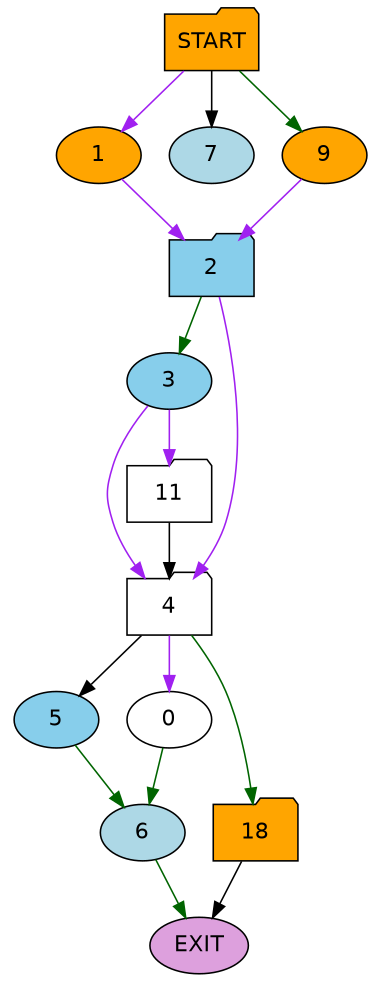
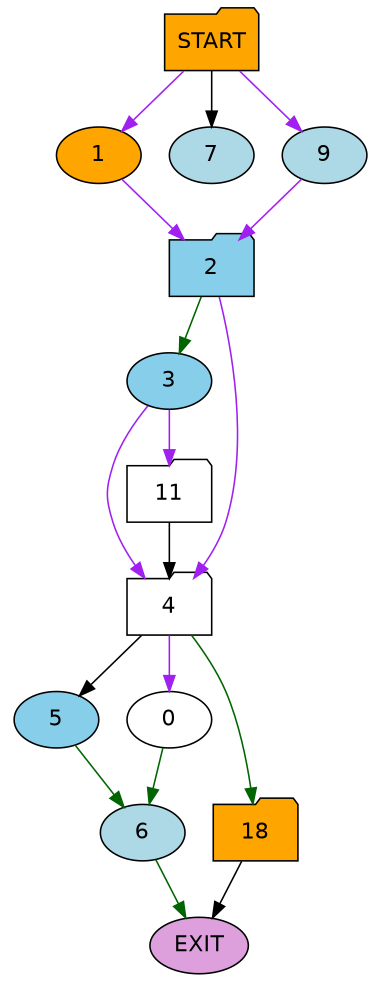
(265, 95) -> (265, 95)
(325, 155) -> (325, 155)
